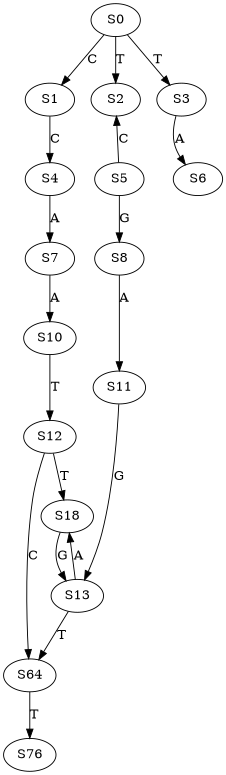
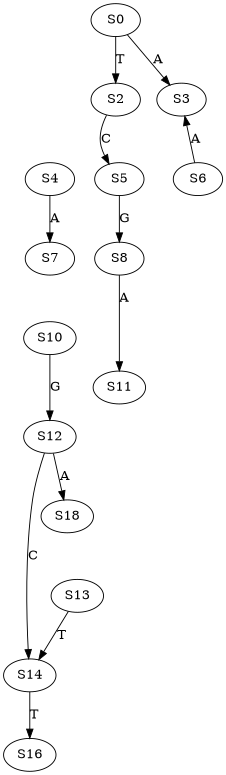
(158, 60) -> (158, 60)
(50, 100) -> none
(173, 137) -> (191, 144)
(118, 144) -> (100, 135)
(50, 294) -> none
(55, 387) -> (55, 387)
(65, 477) -> (65, 477)
(111, 489) -> none
(56, 553) -> none
(73, 561) -> none
(30, 675) -> (30, 675)
(30, 755) -> (30, 755)
